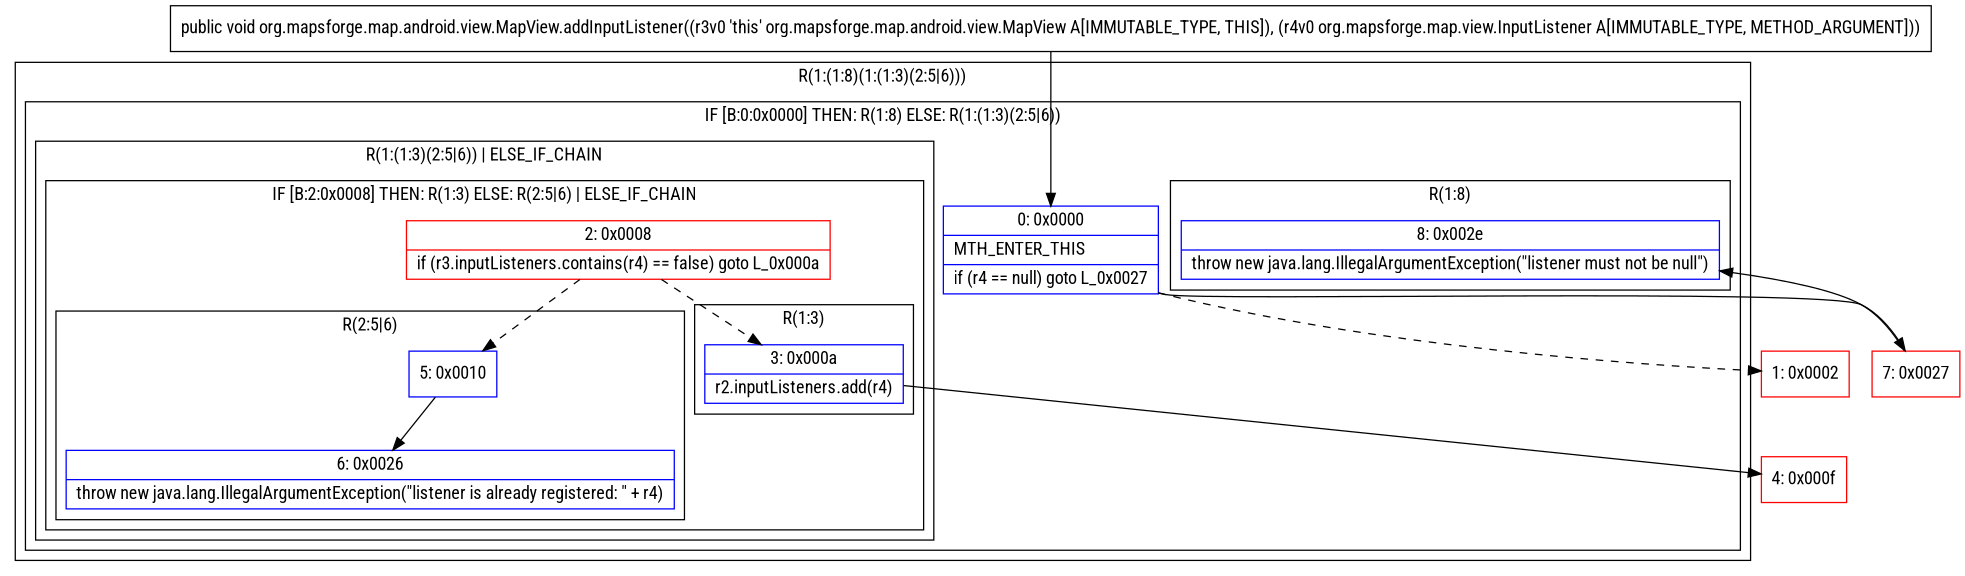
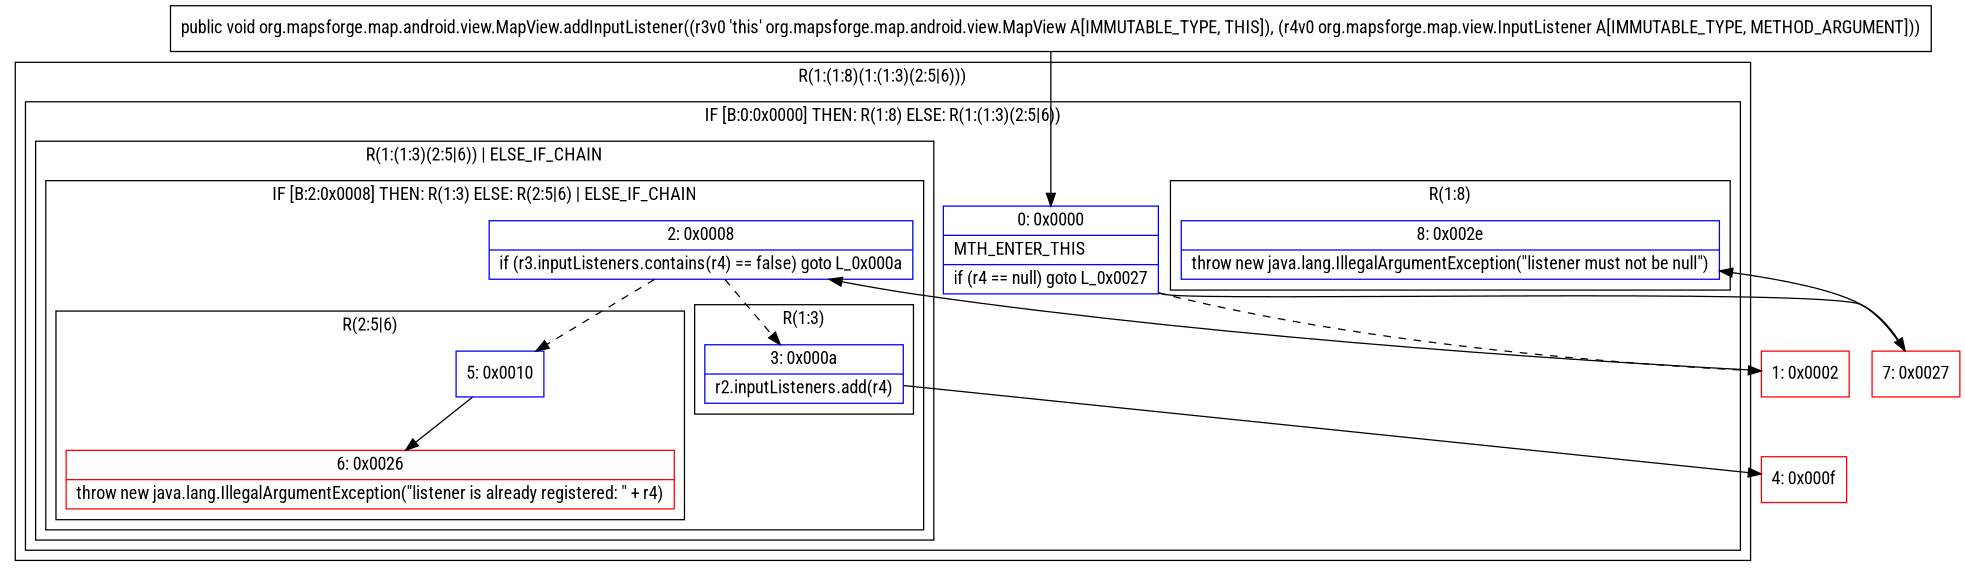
(618, 250) -> (701, 250)
none -> (1300, 338)
(370, 480) -> (370, 480)
